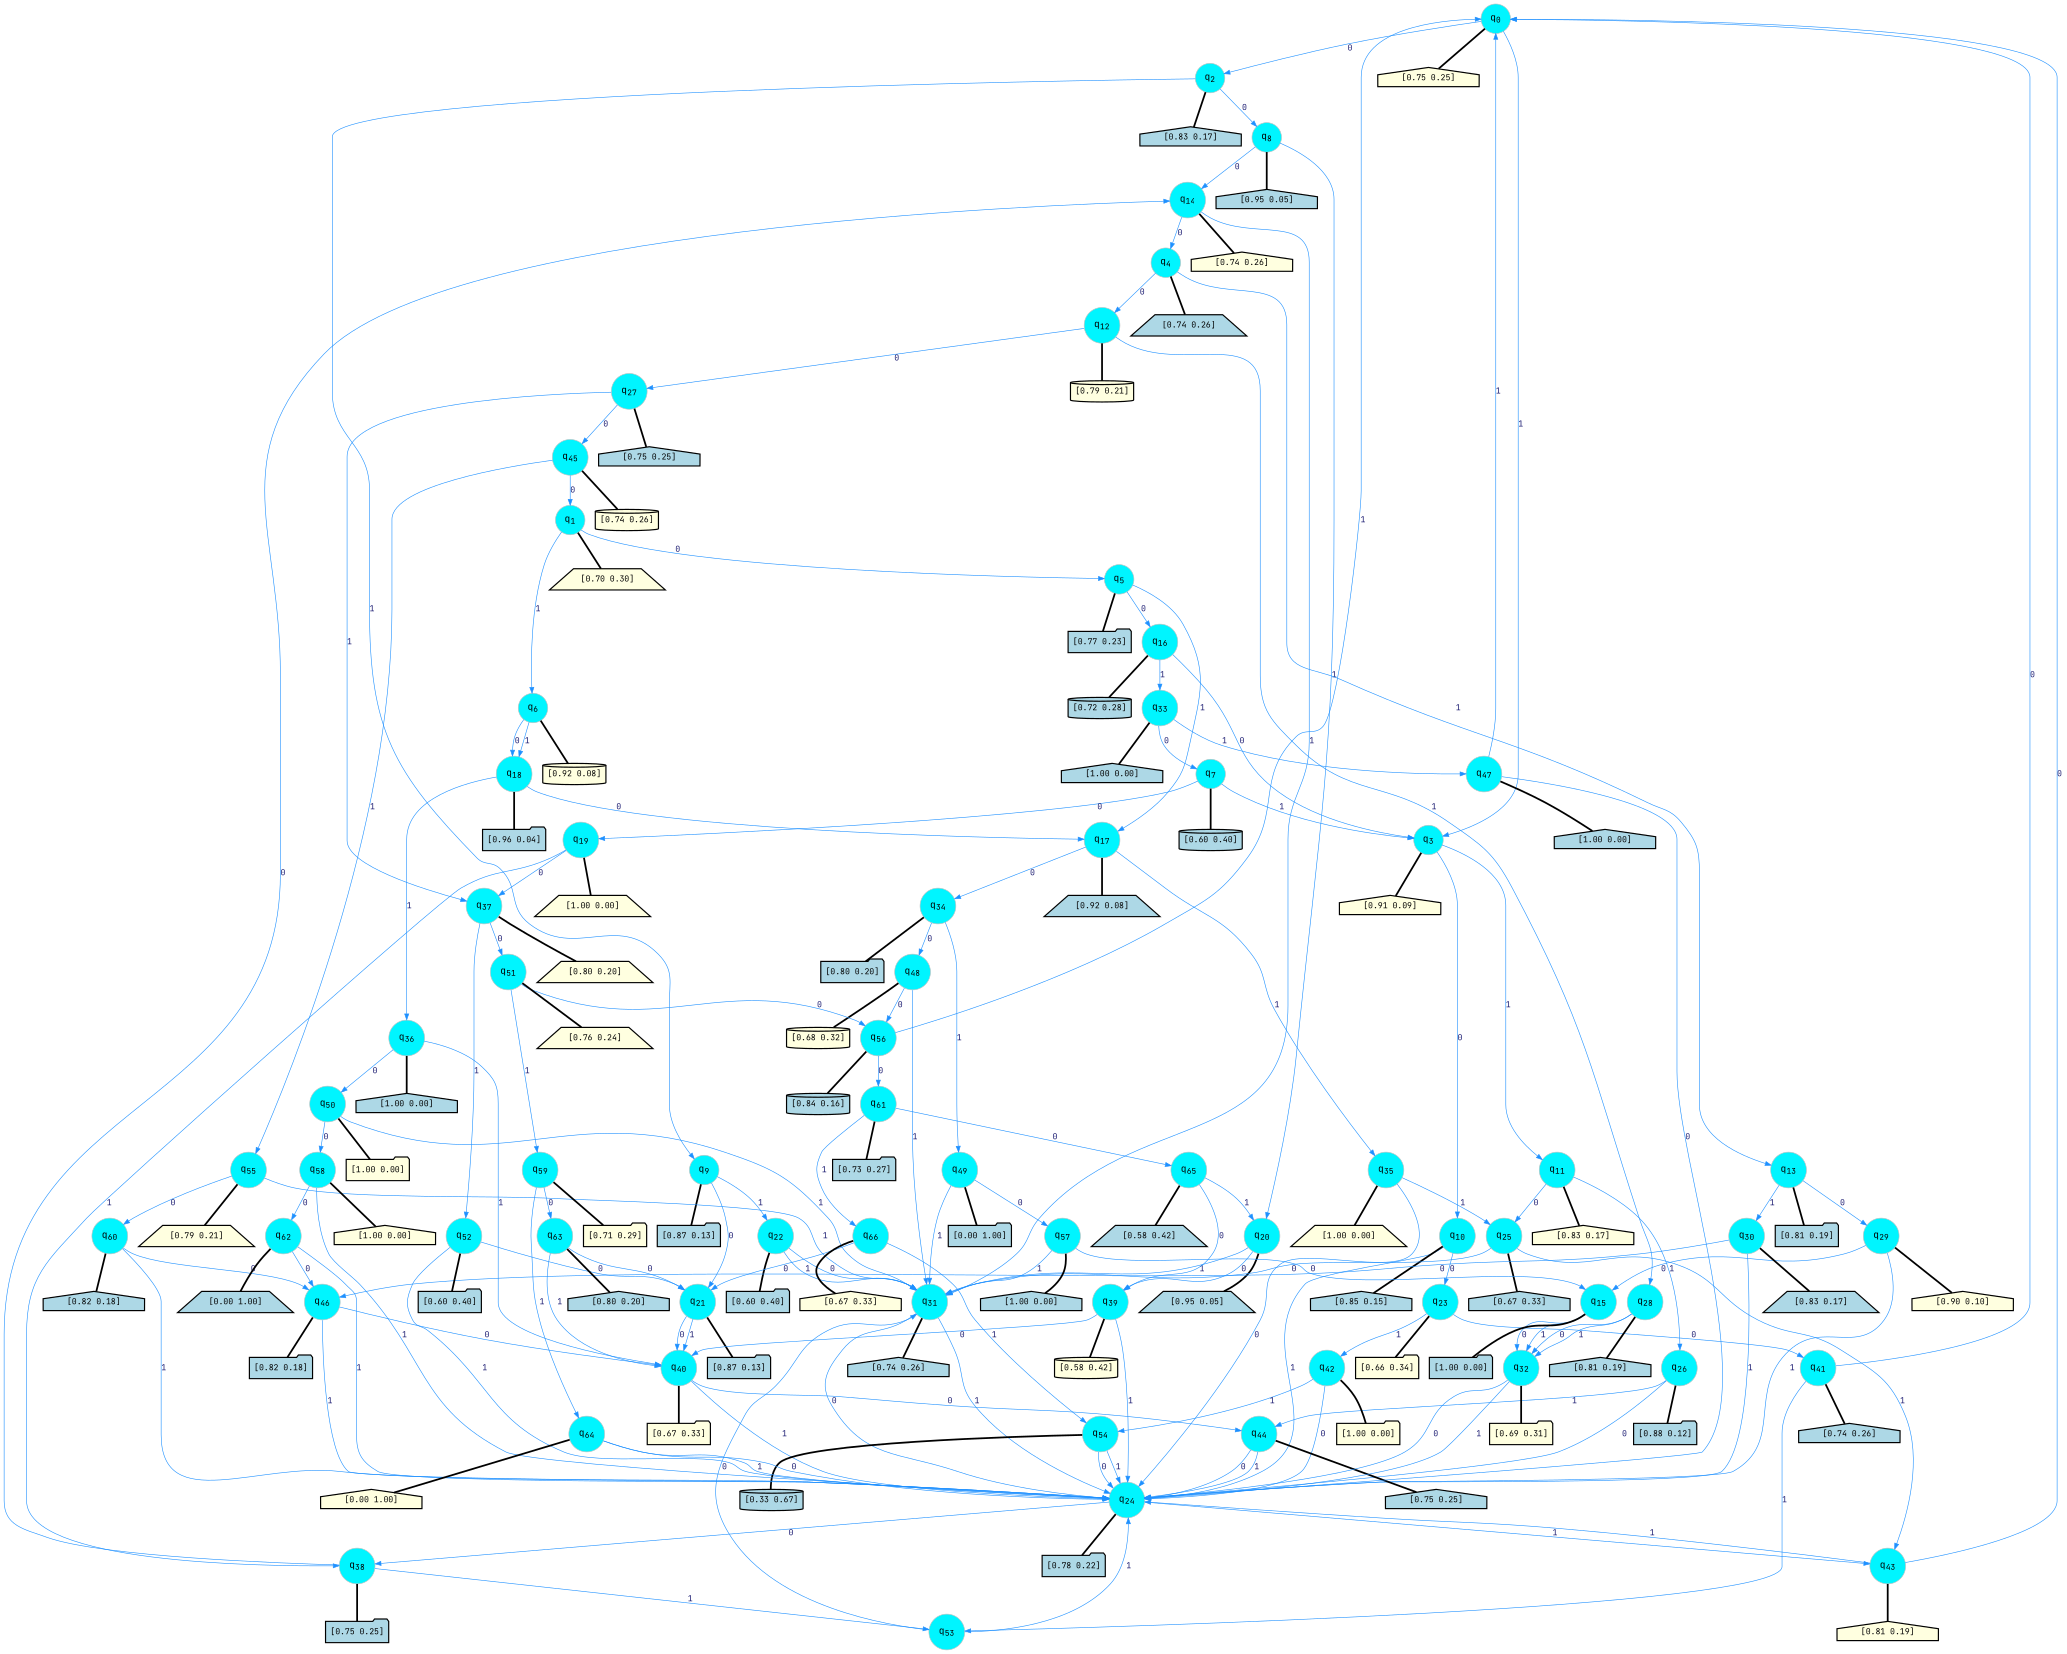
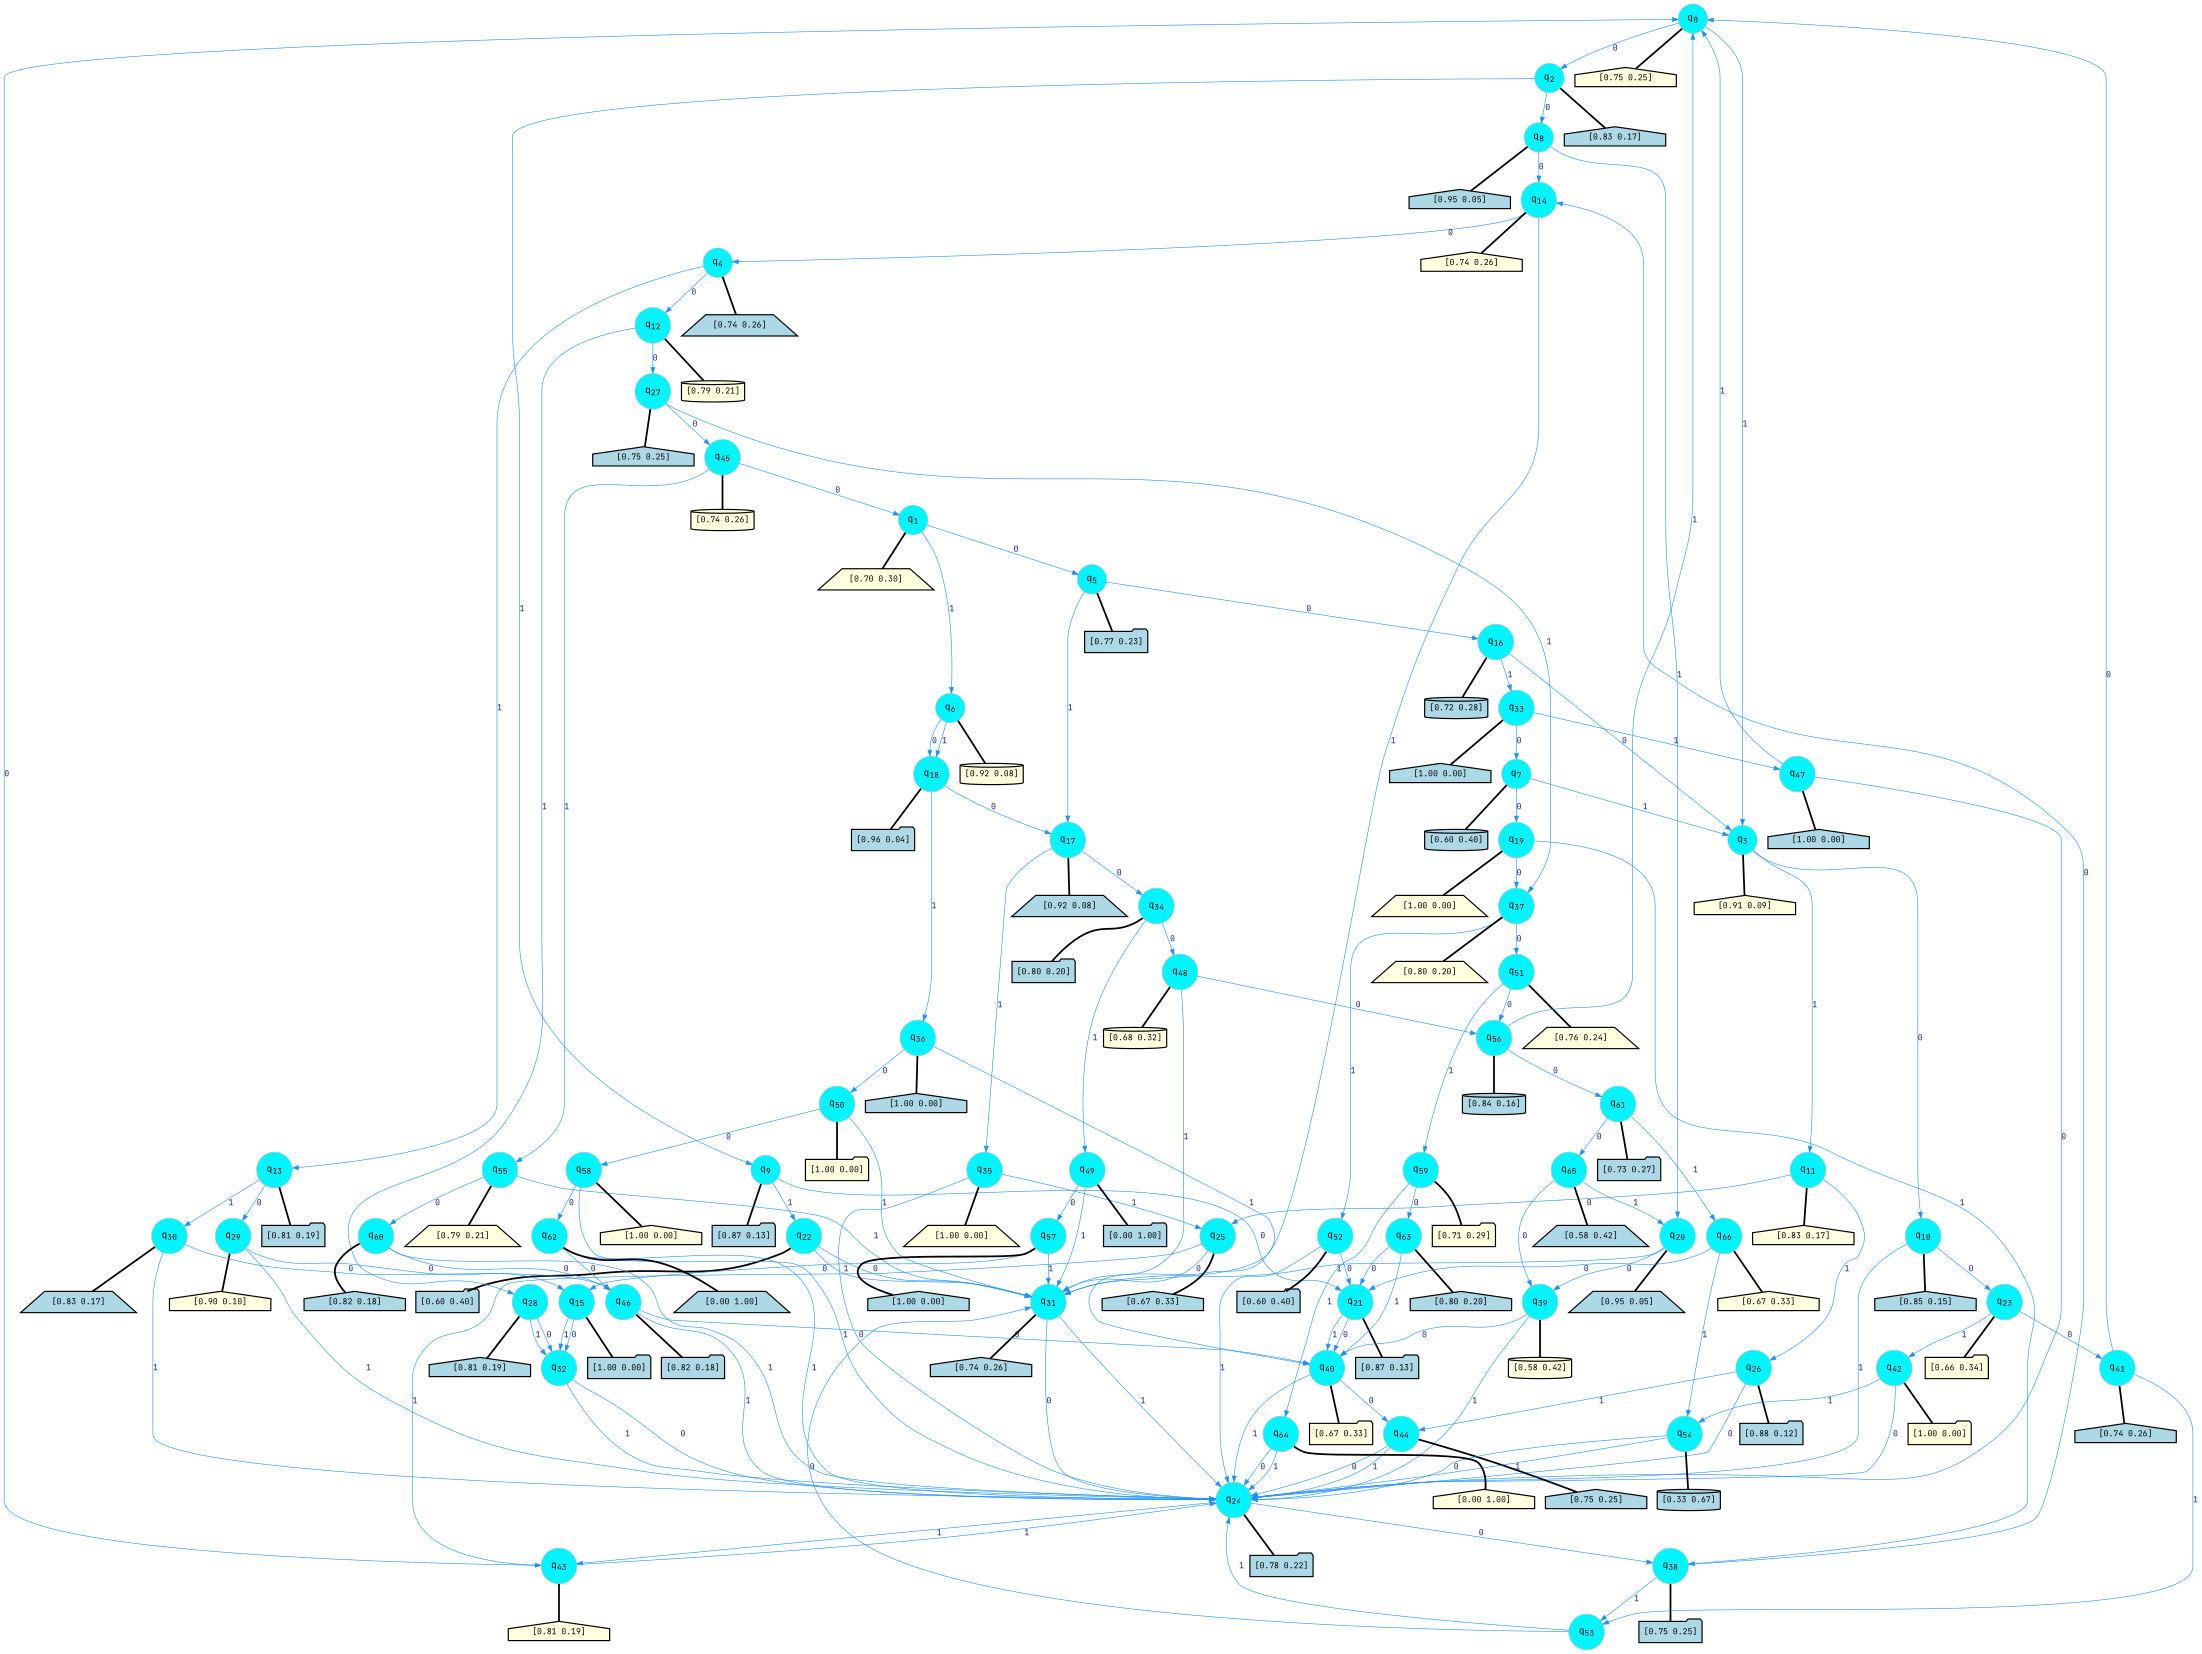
(1521, 1434) -> none
